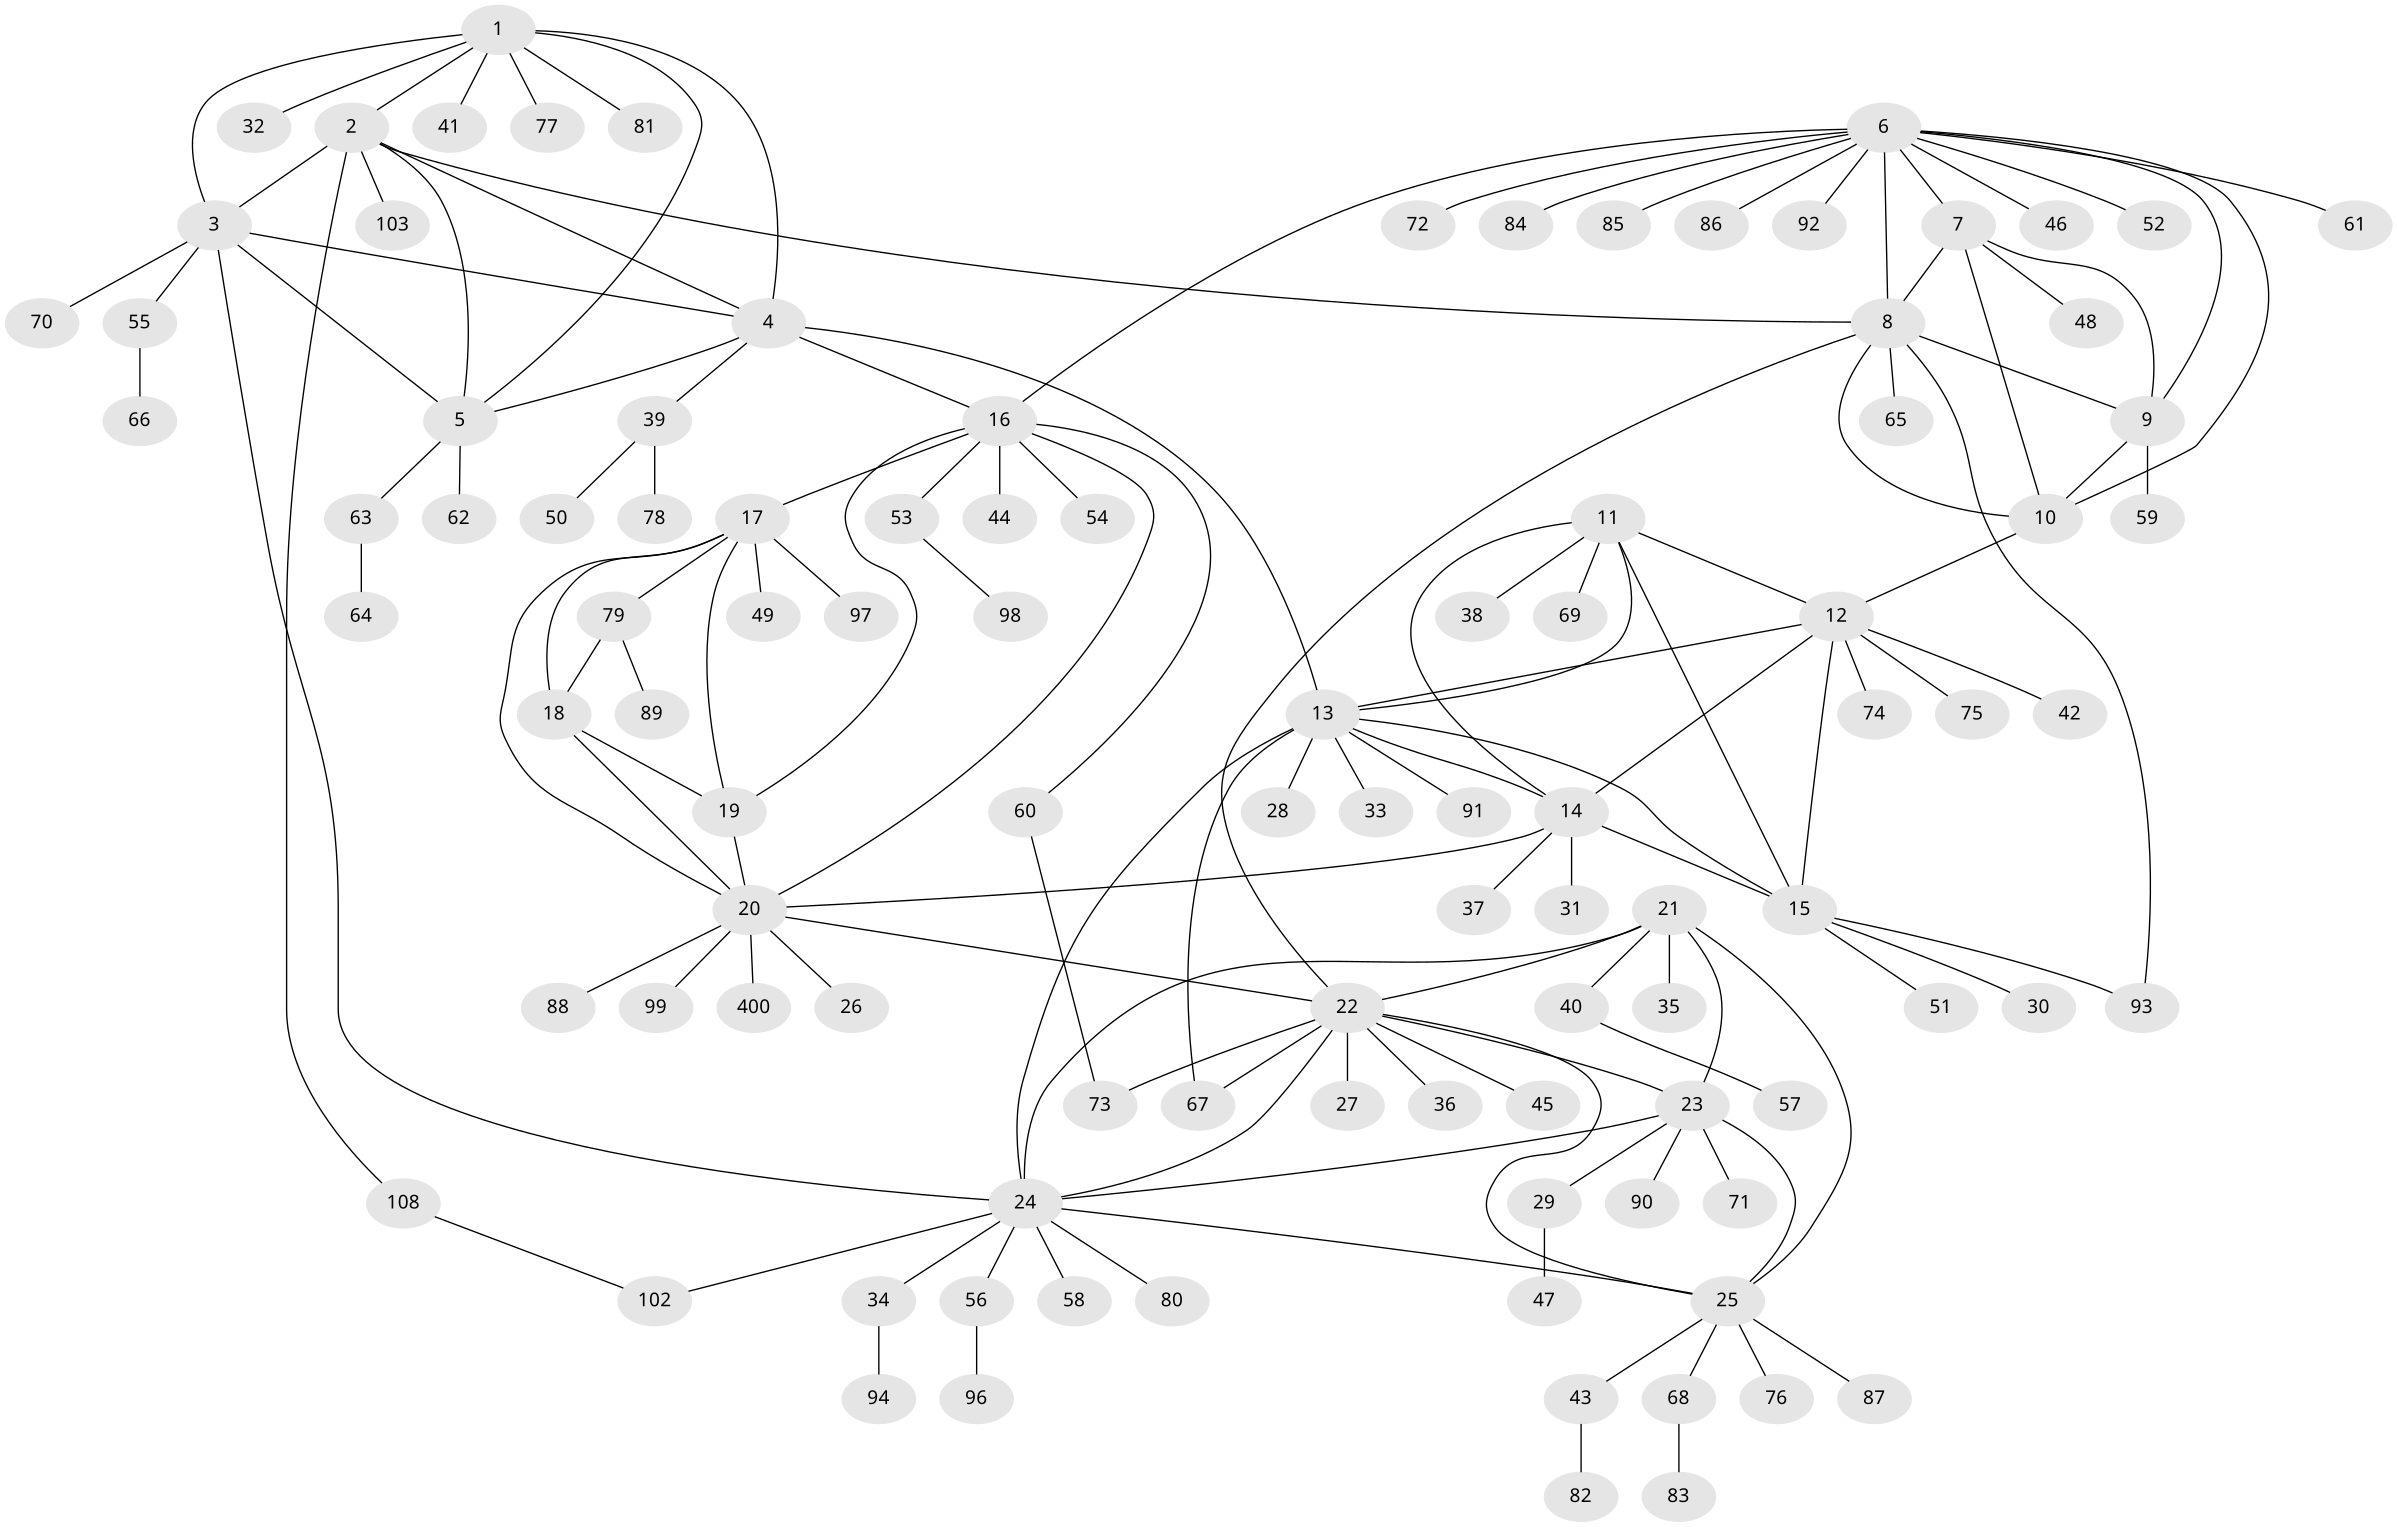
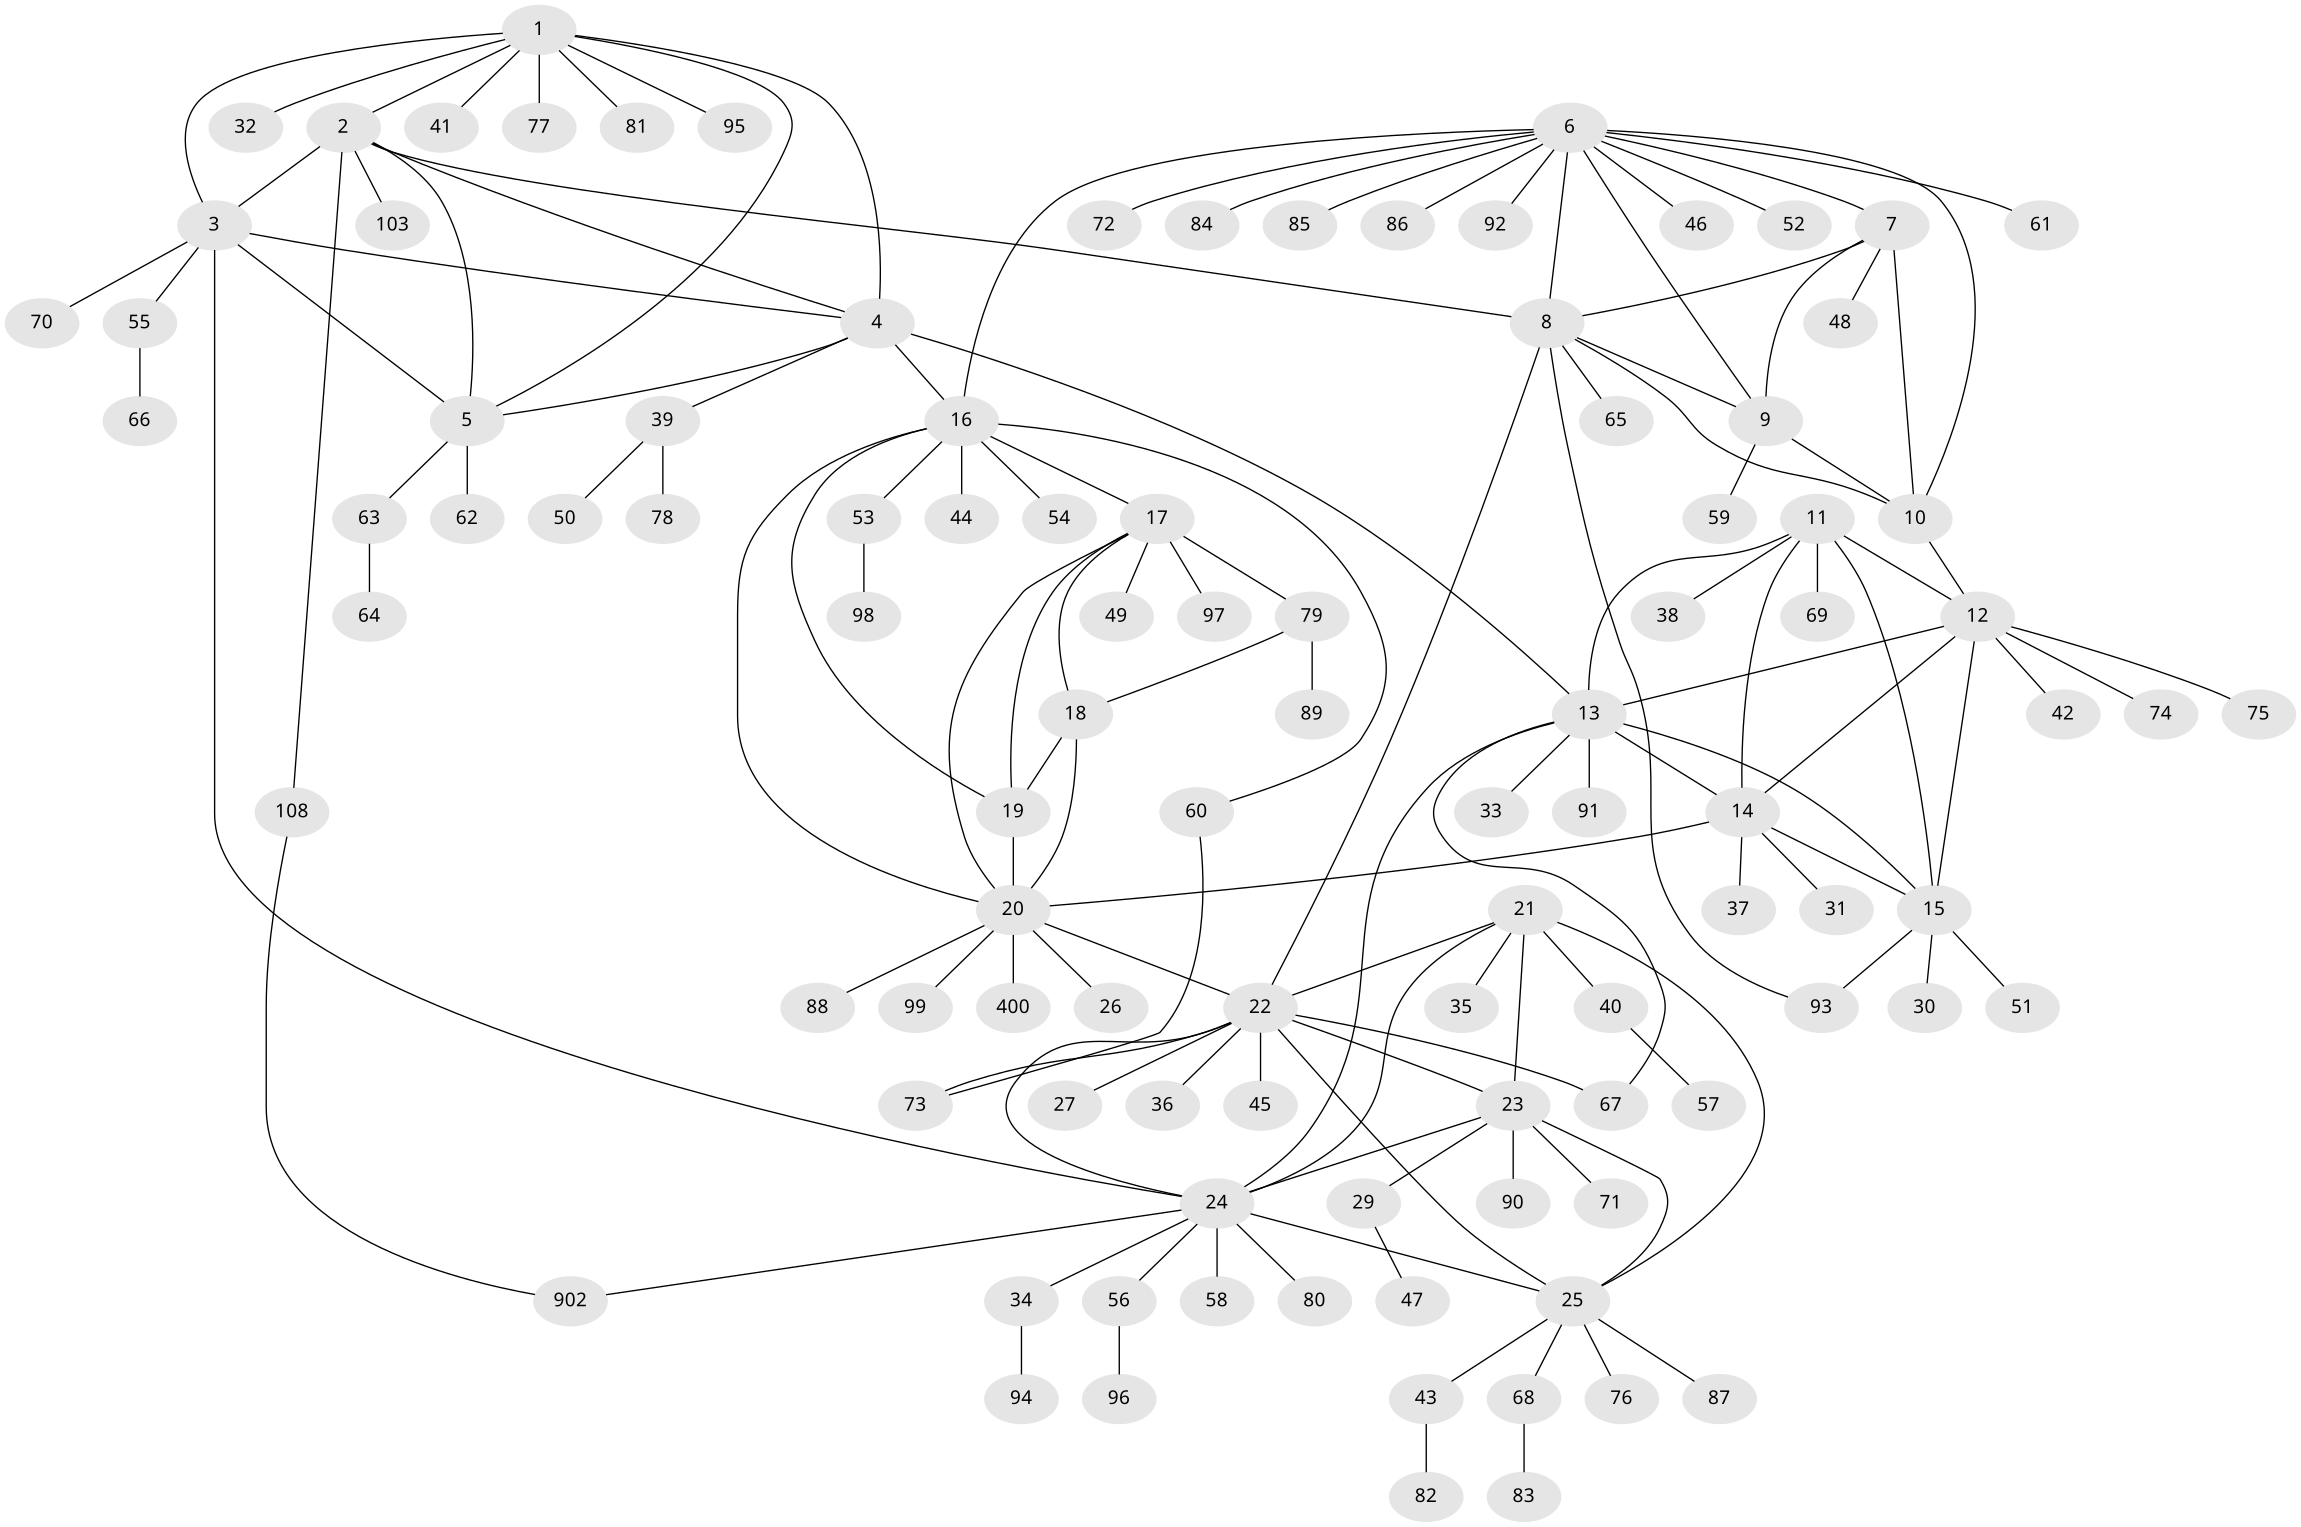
none -> (735, 128)
(1278, 812) -> none
(655, 1301) -> (570, 1301)
